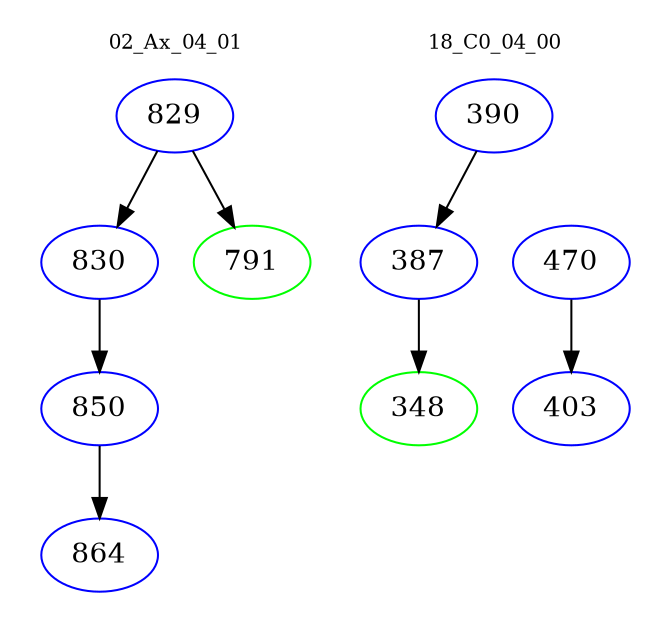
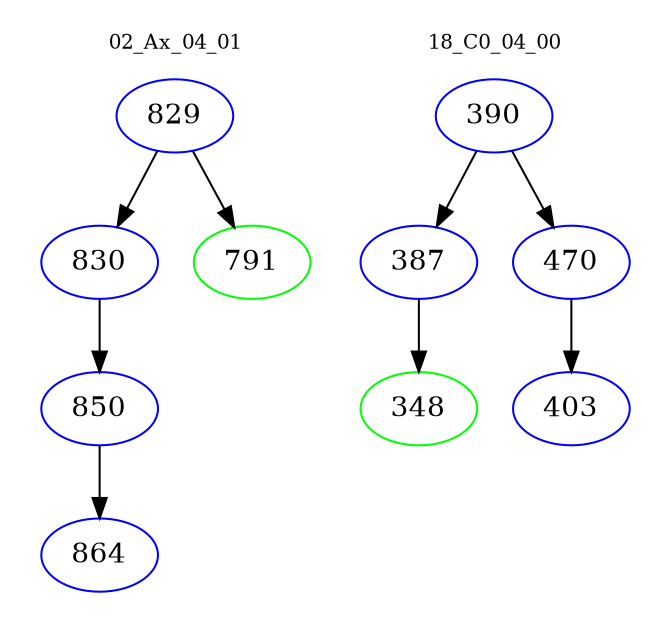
none -> (528, 180)
